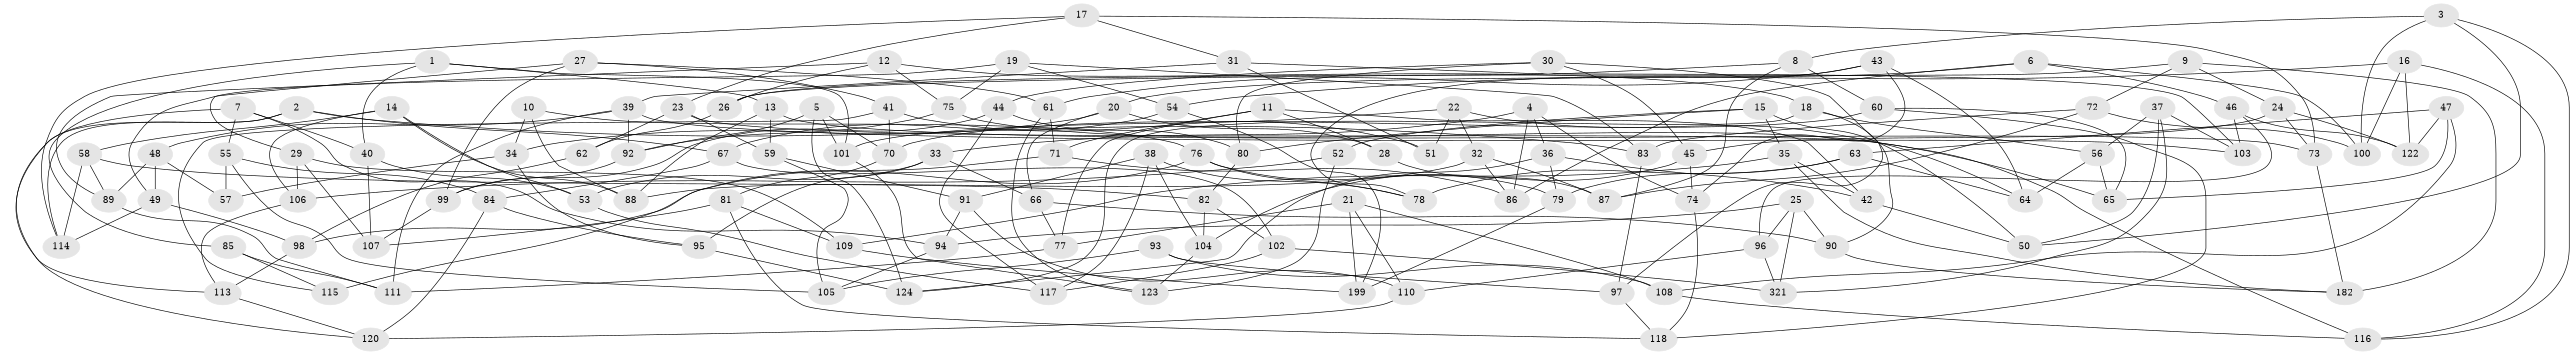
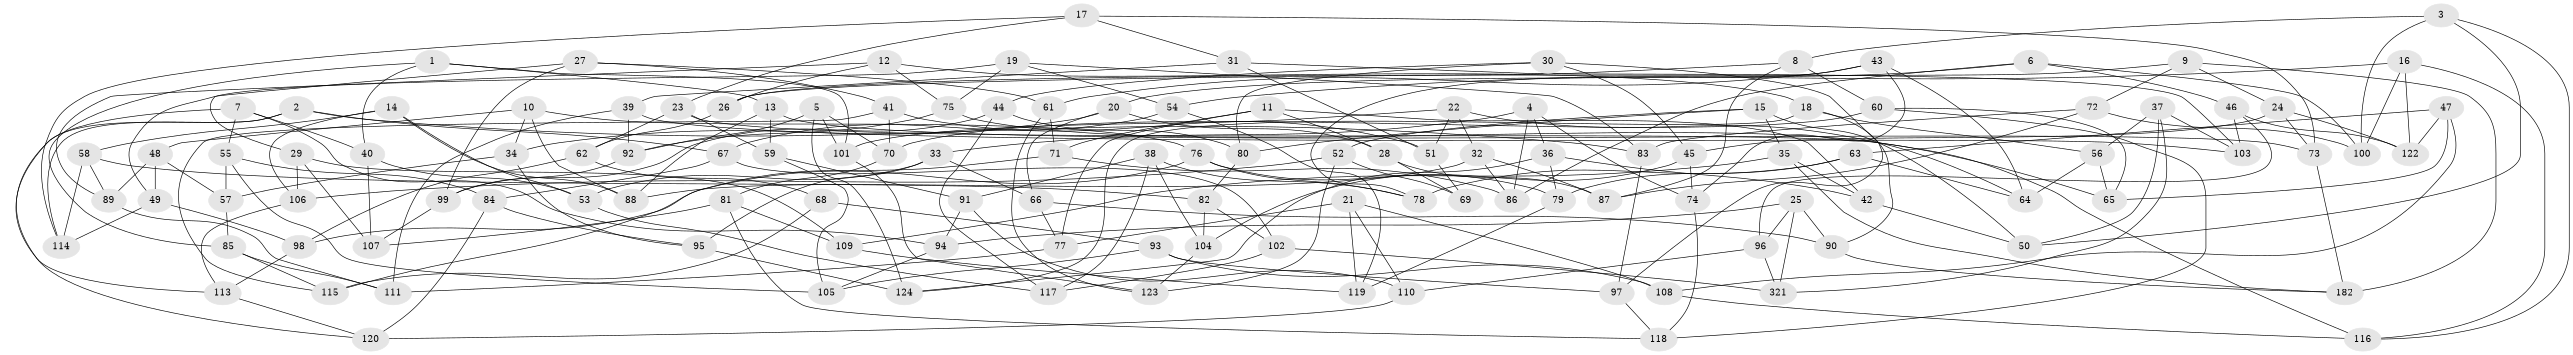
(345, 124) -> (426, 119)
none -> (821, 201)
none -> (1466, 201)
none -> (227, 224)
(1357, 293) -> (1357, 293)
